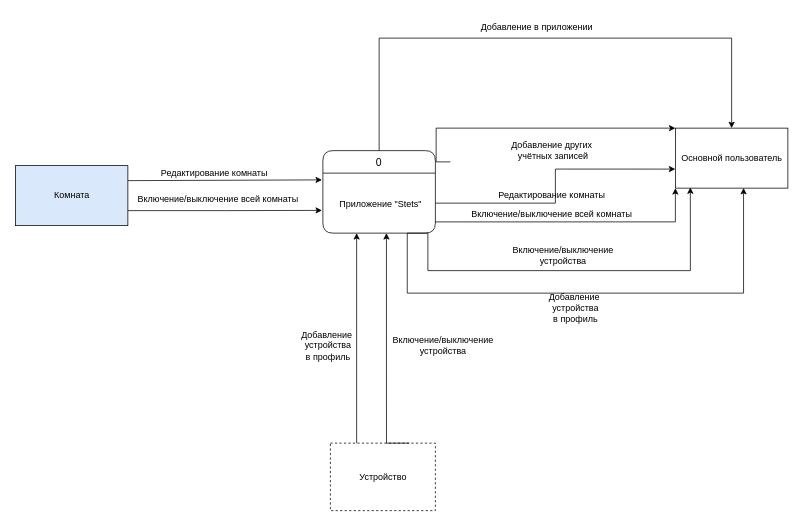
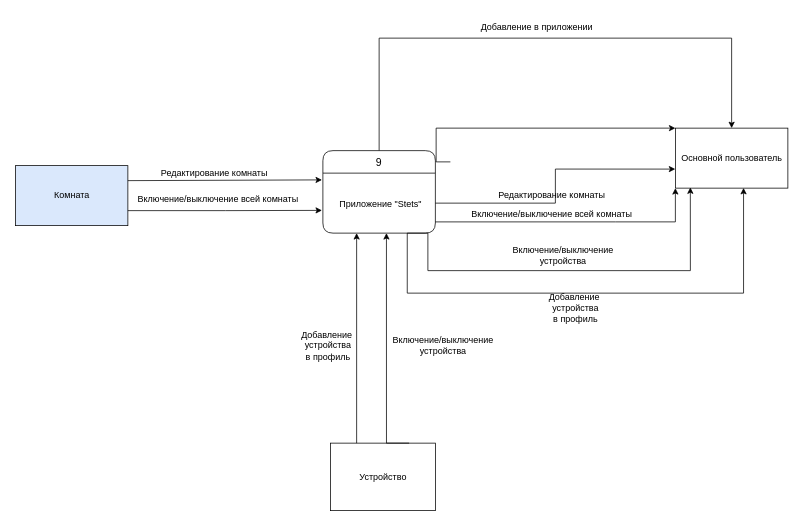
(552, 150) -> none
(379, 162) -> (379, 162)
(383, 477) -> (383, 477)
